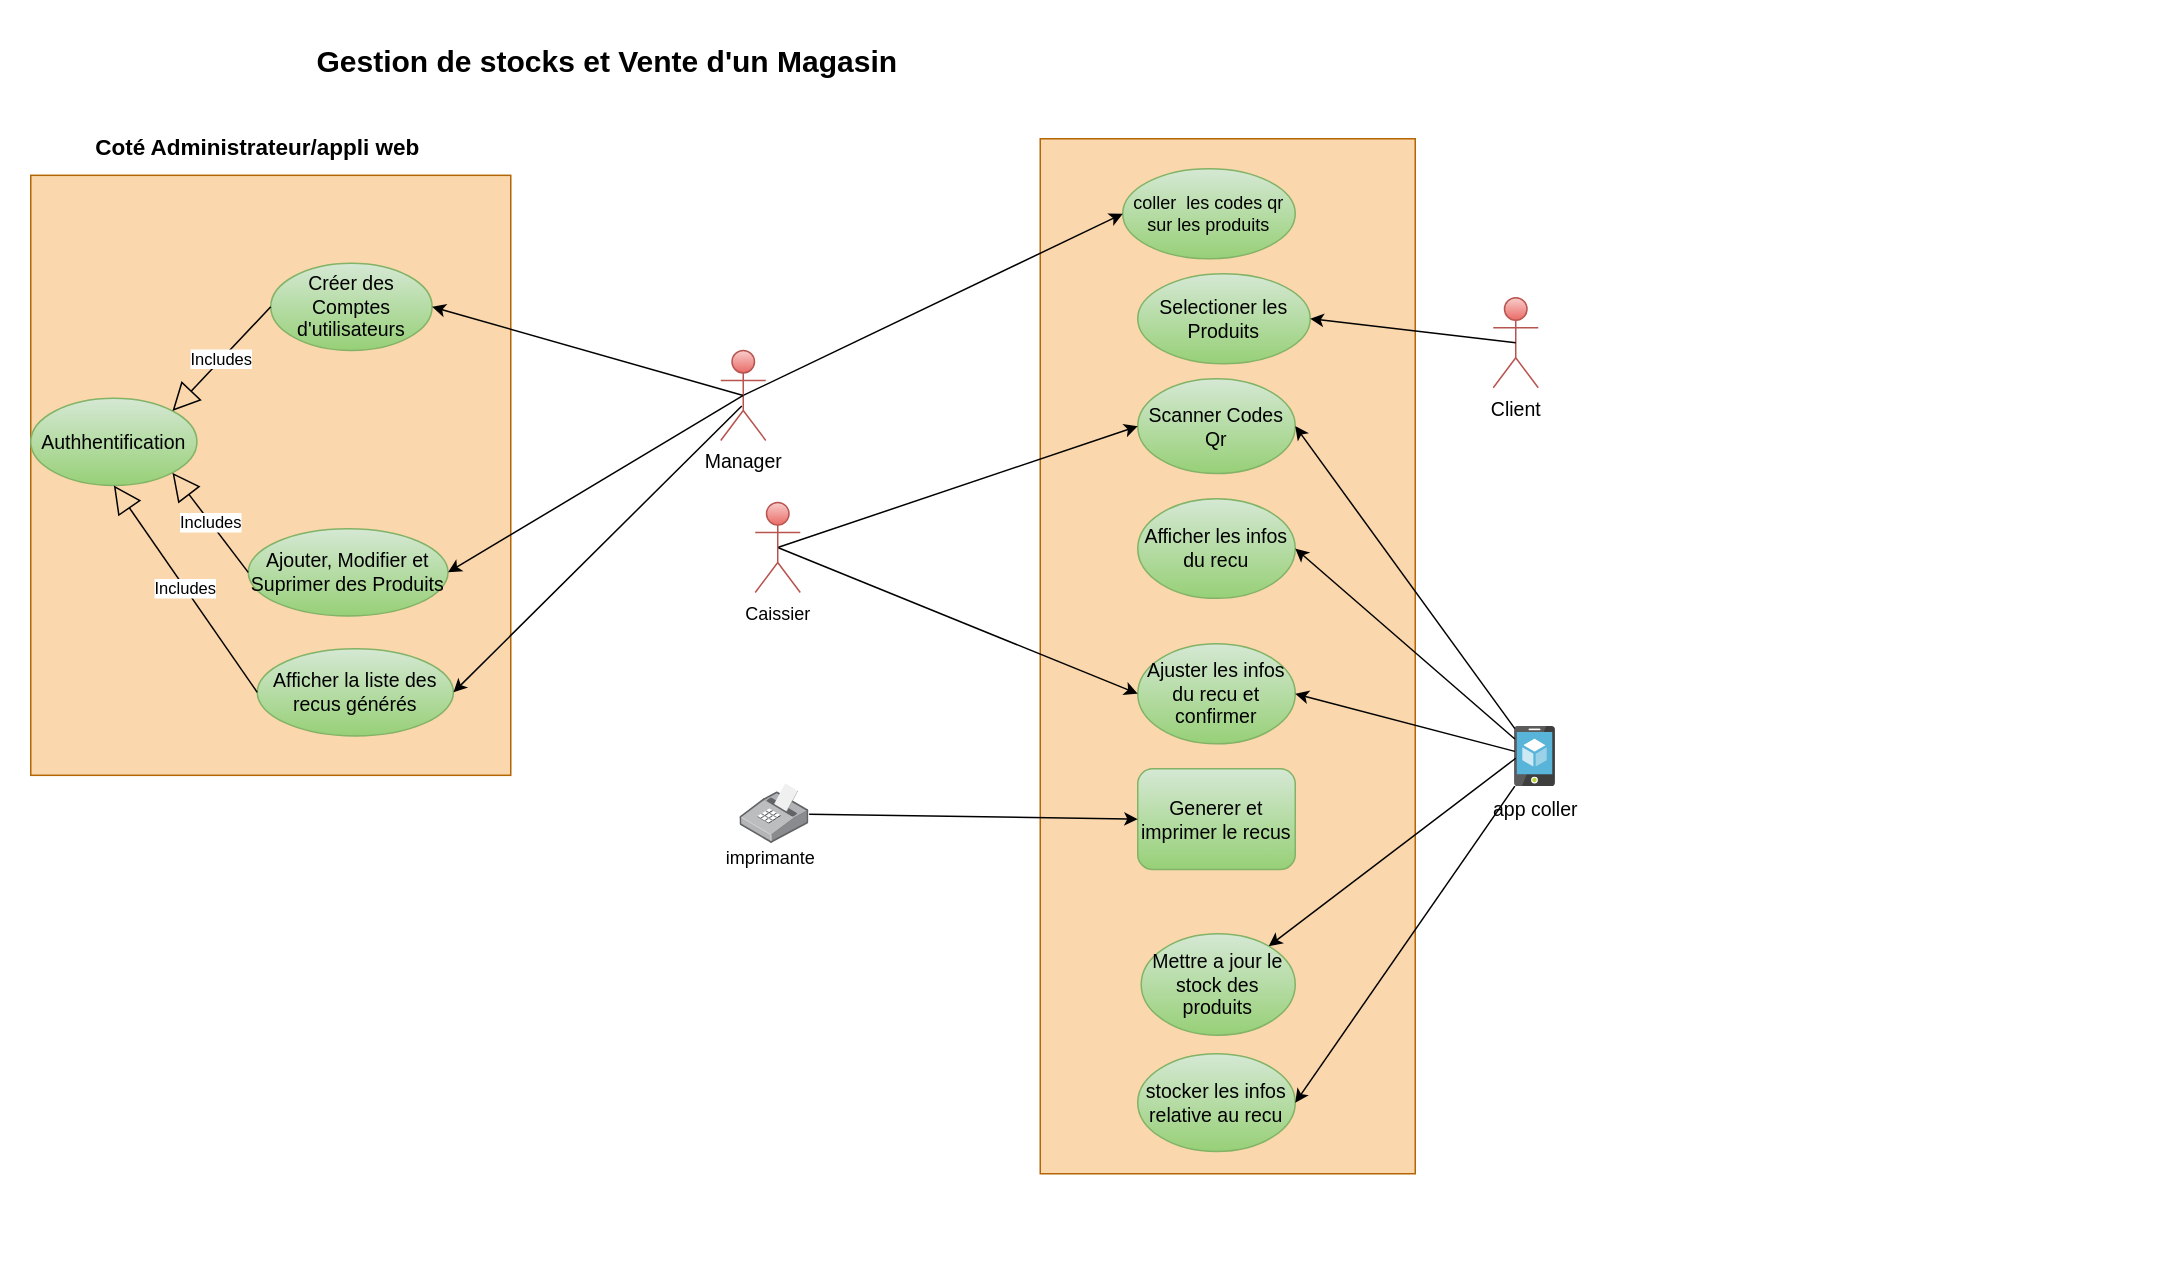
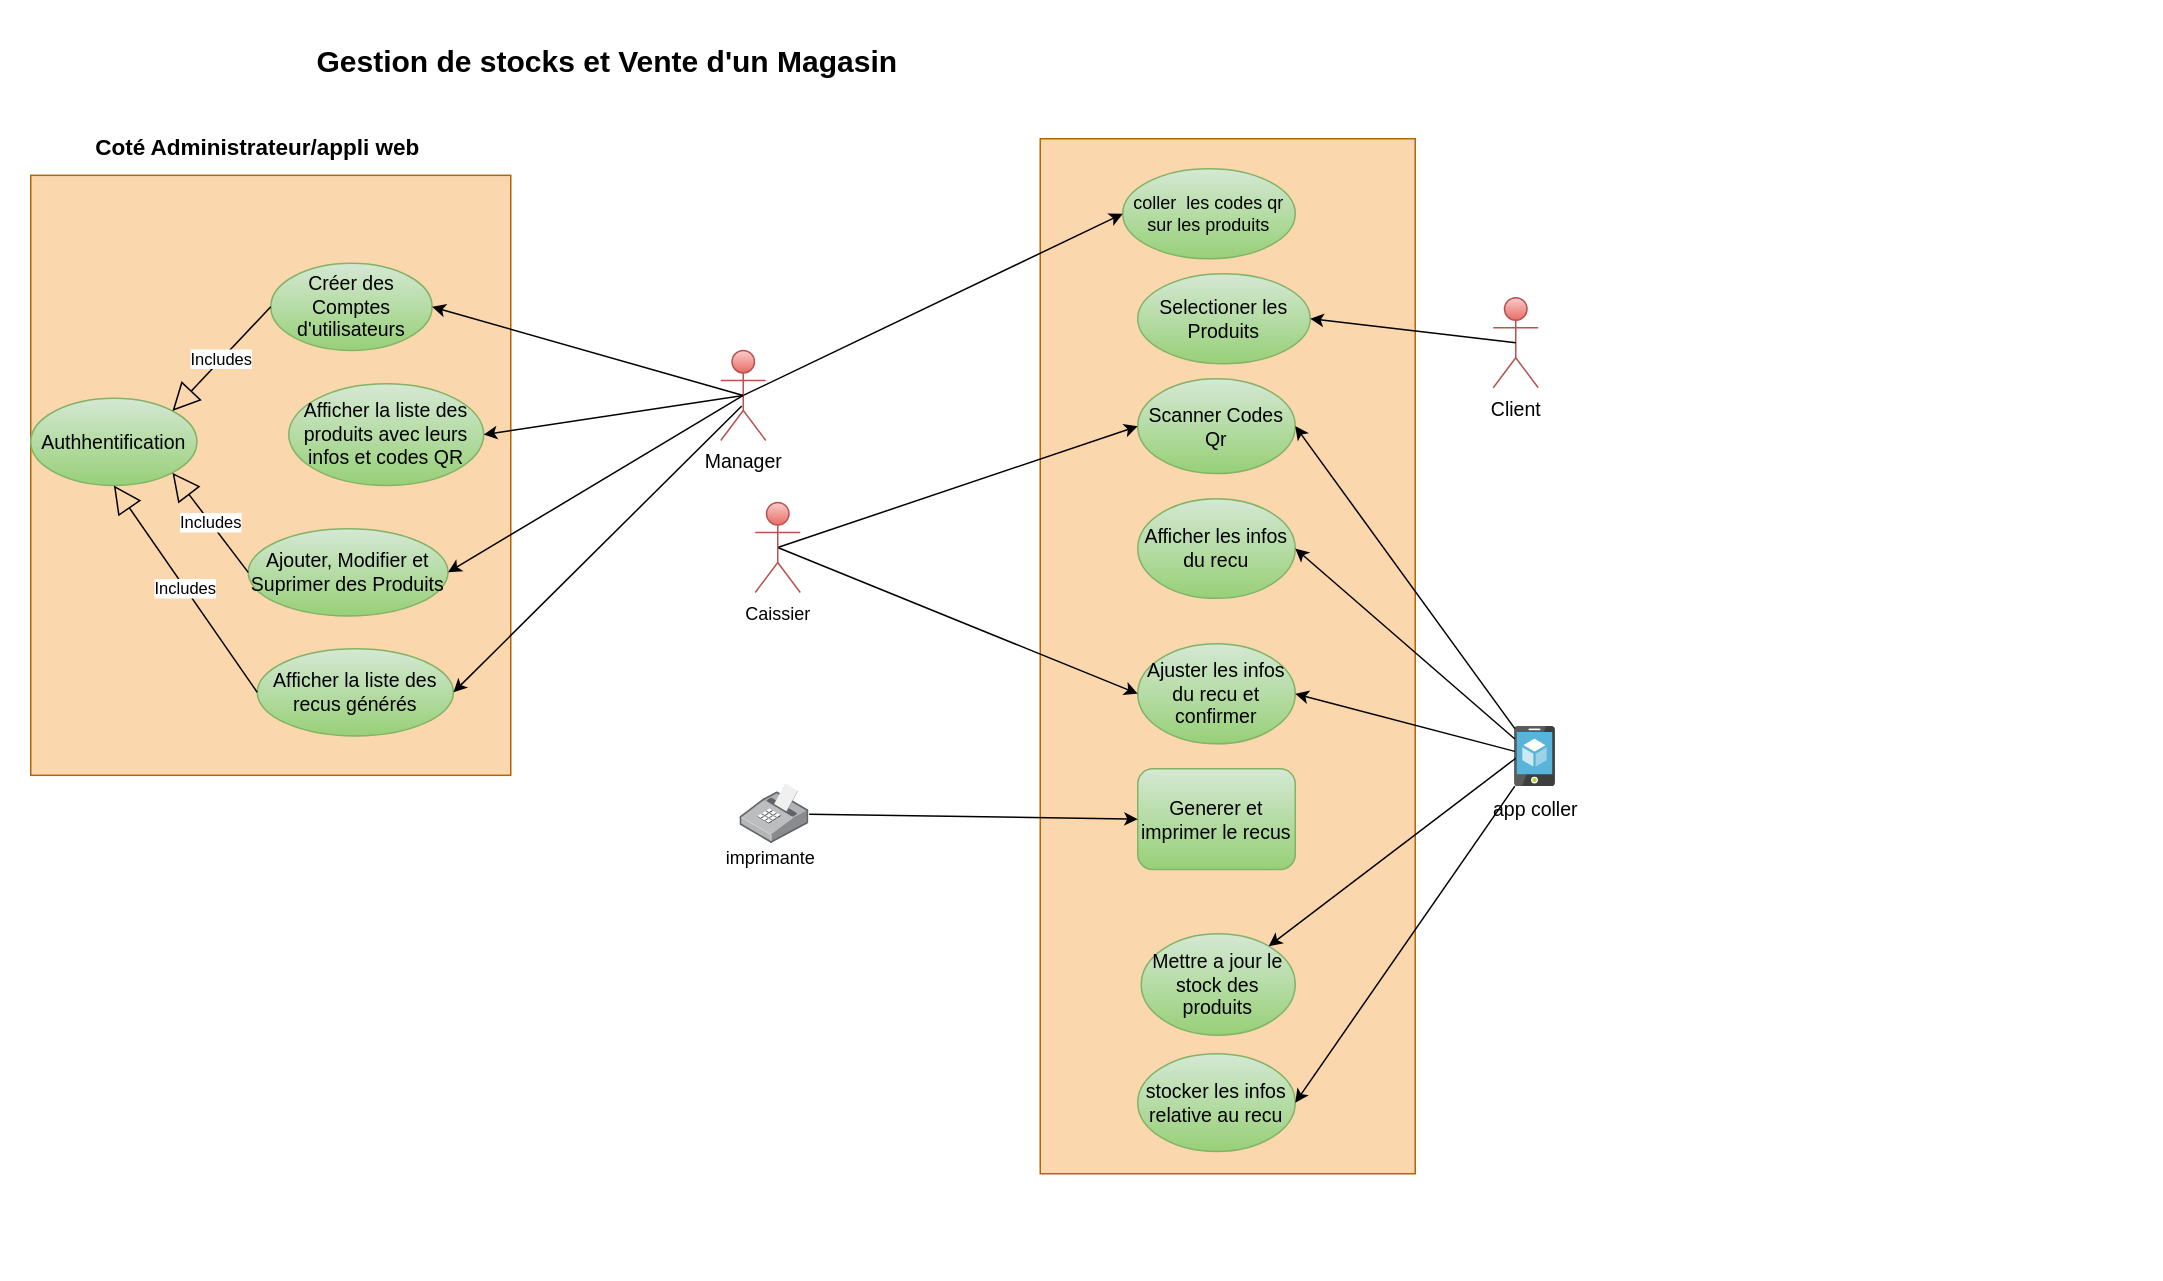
none -> (615, 415)
none -> (386, 435)
